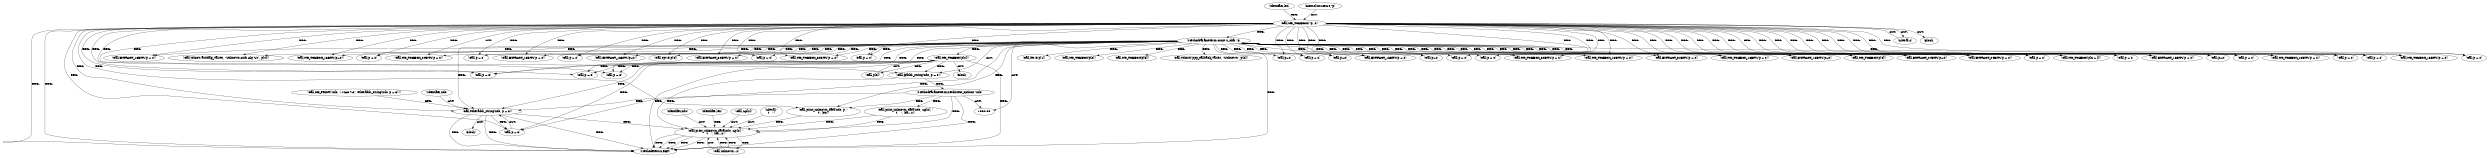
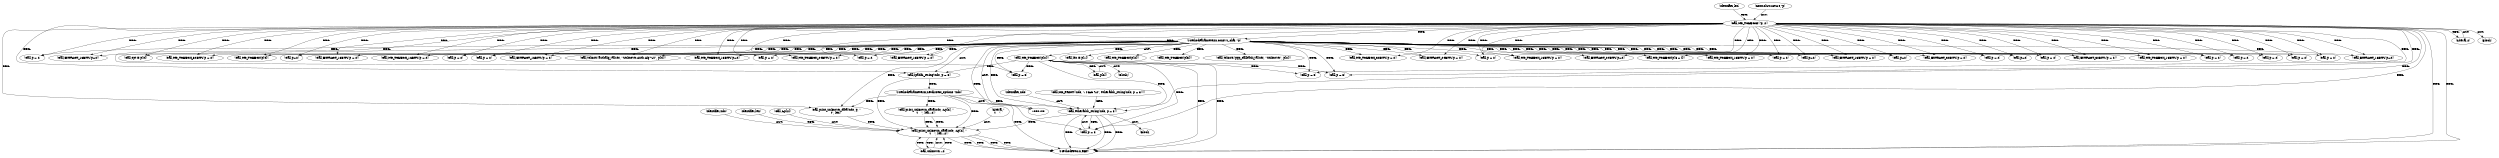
(1905, 32) -> (2456, 32)
(489, 41) -> (787, 41)
(1114, 49) -> (1148, 49)
(1039, 145) -> none
